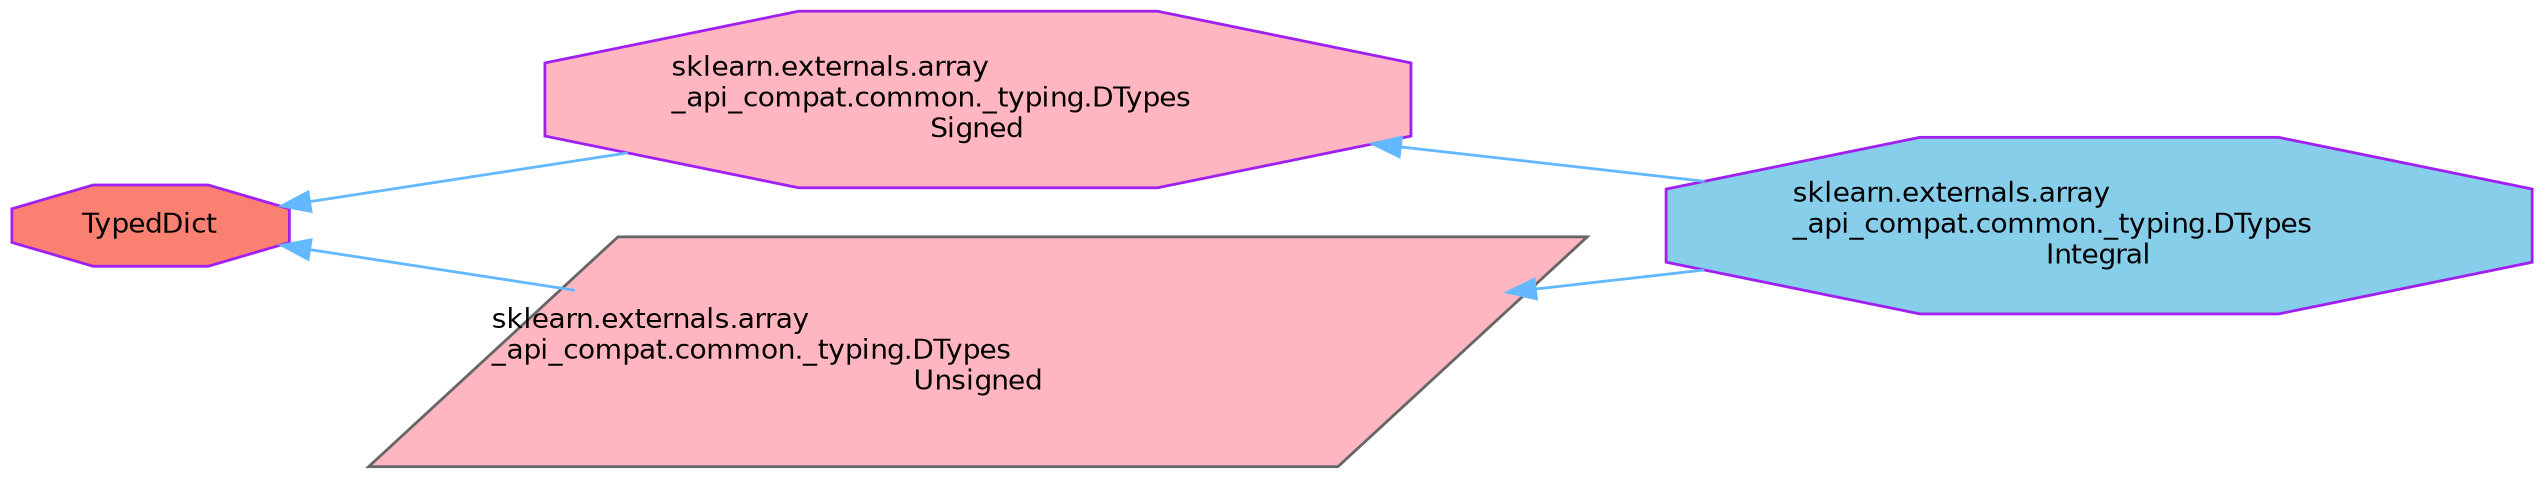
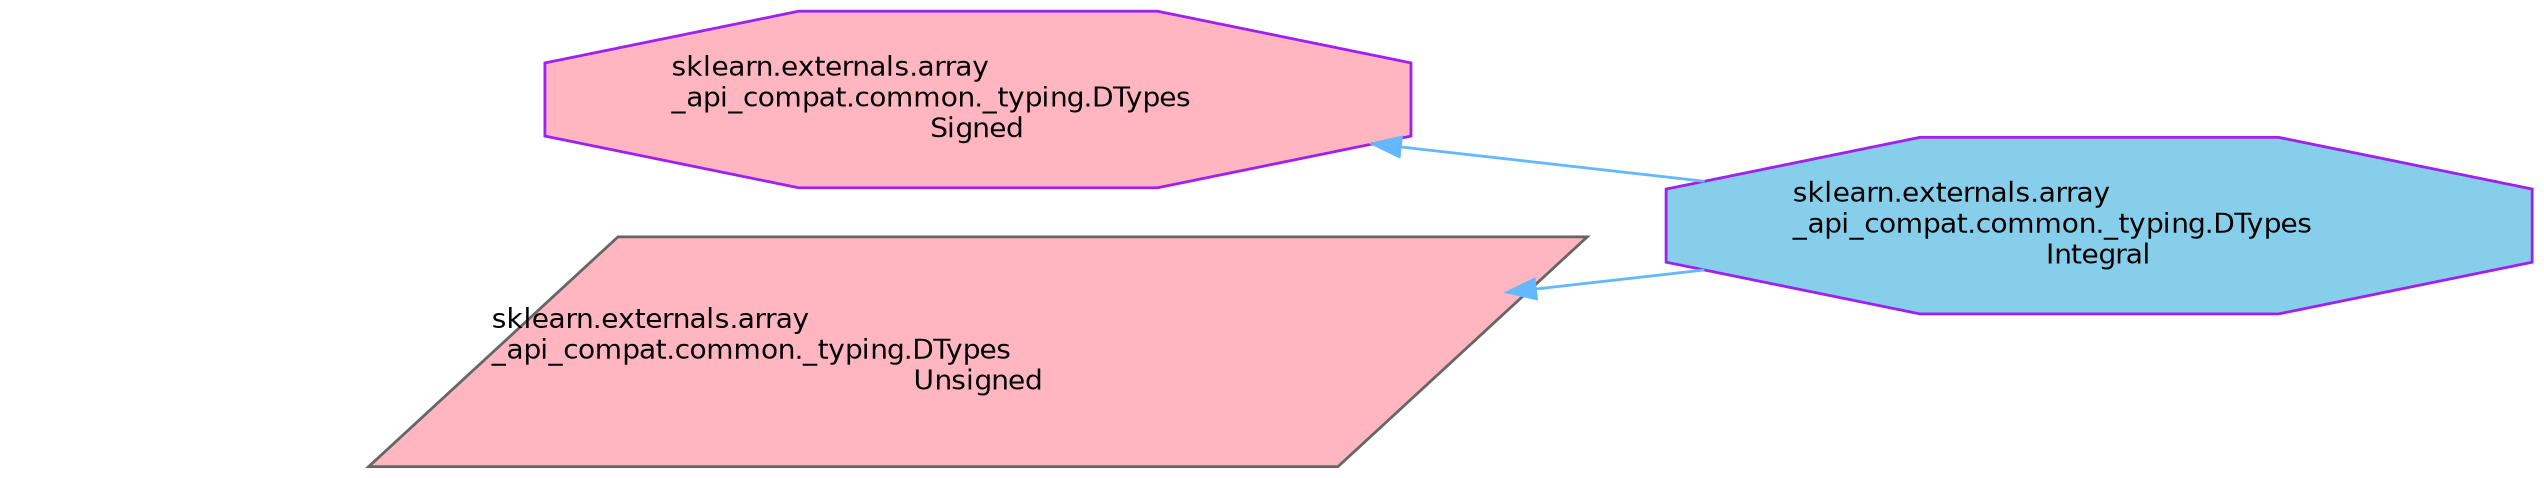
(151, 226) -> none
